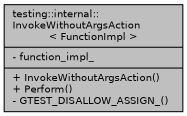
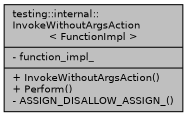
(91, 101) -> (93, 101)
